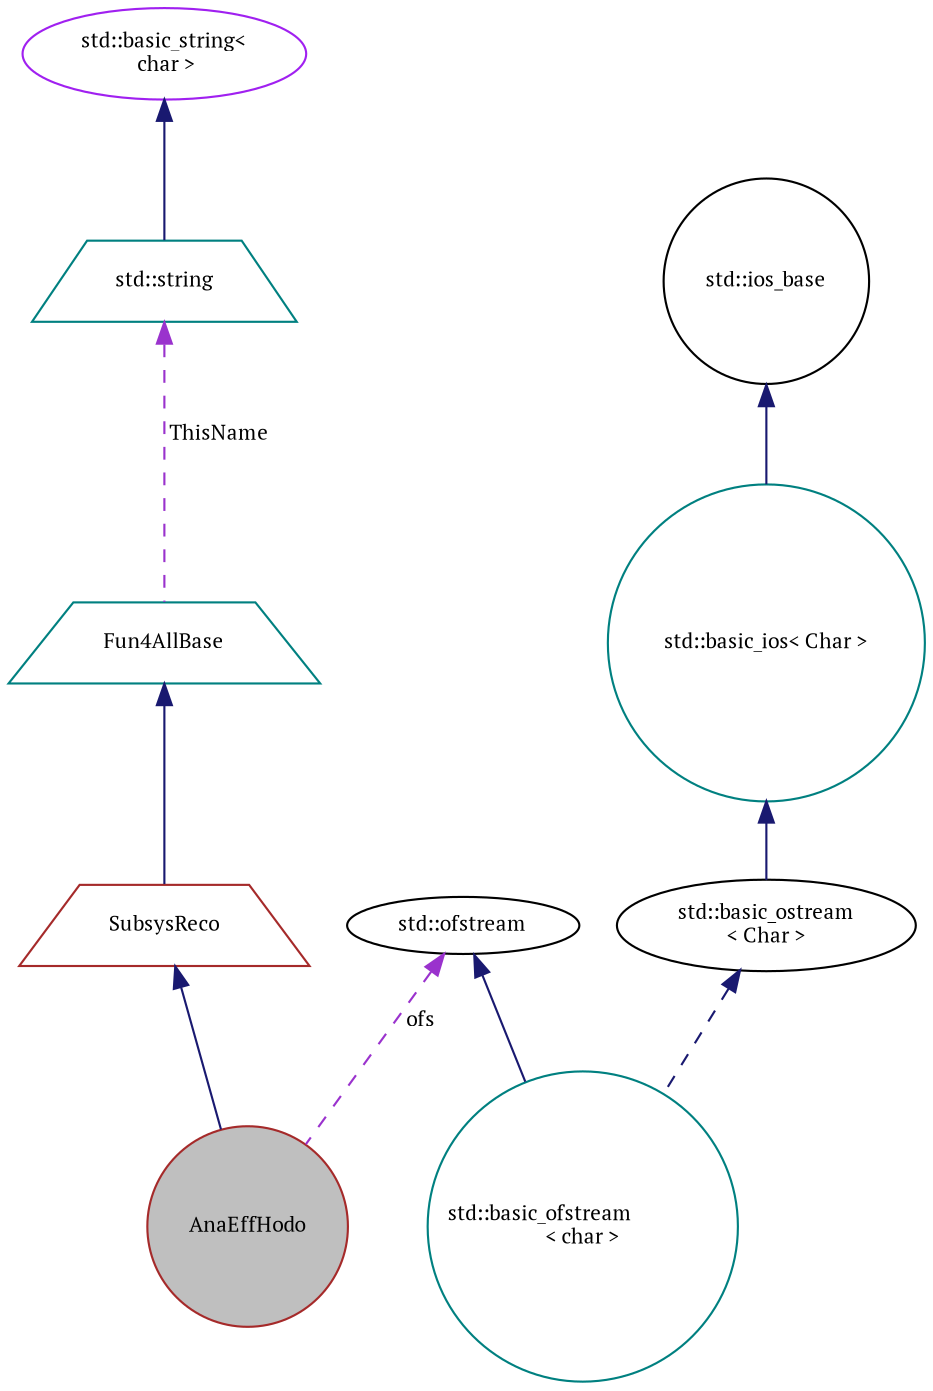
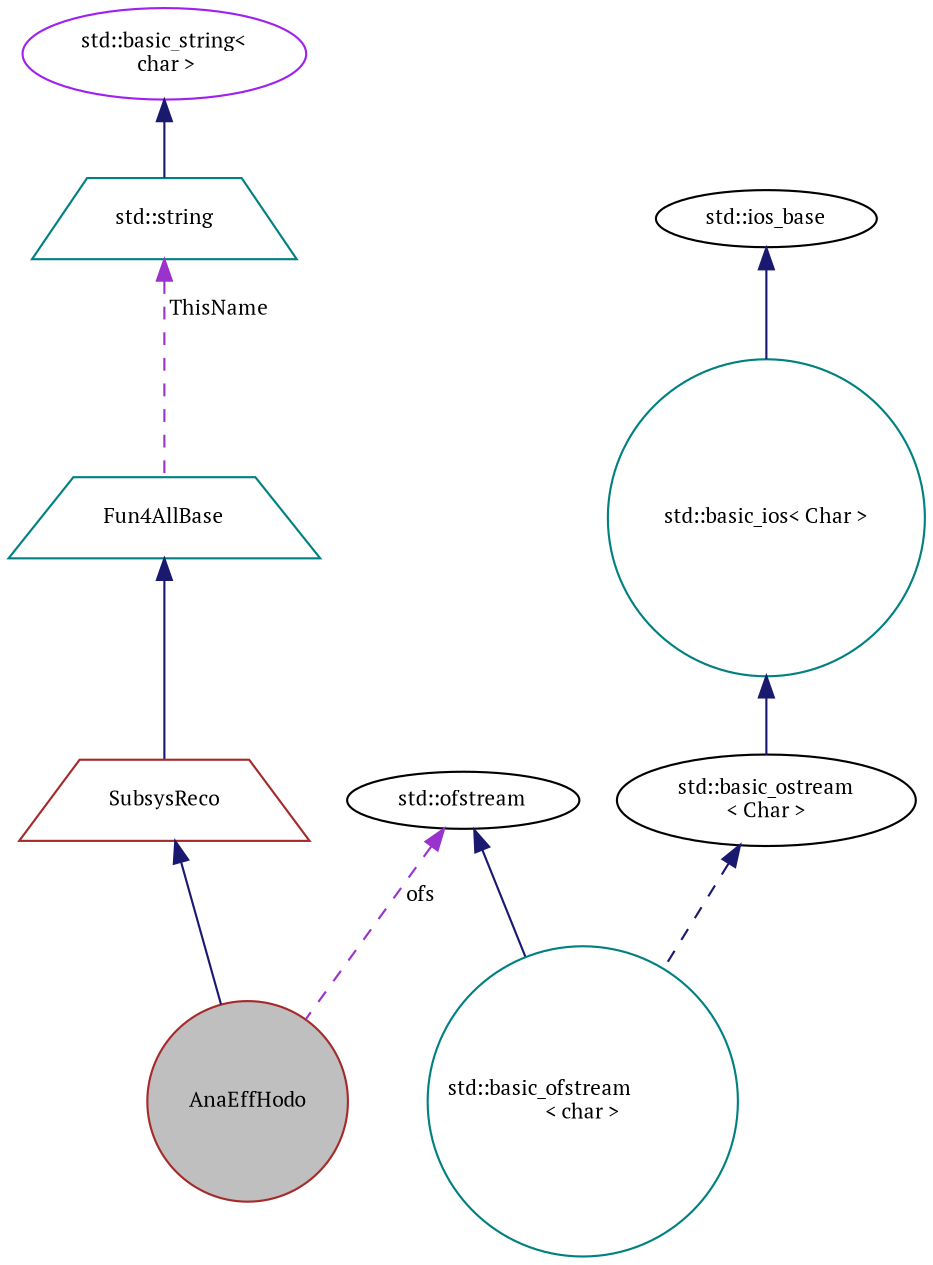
(766, 281) -> (766, 219)
